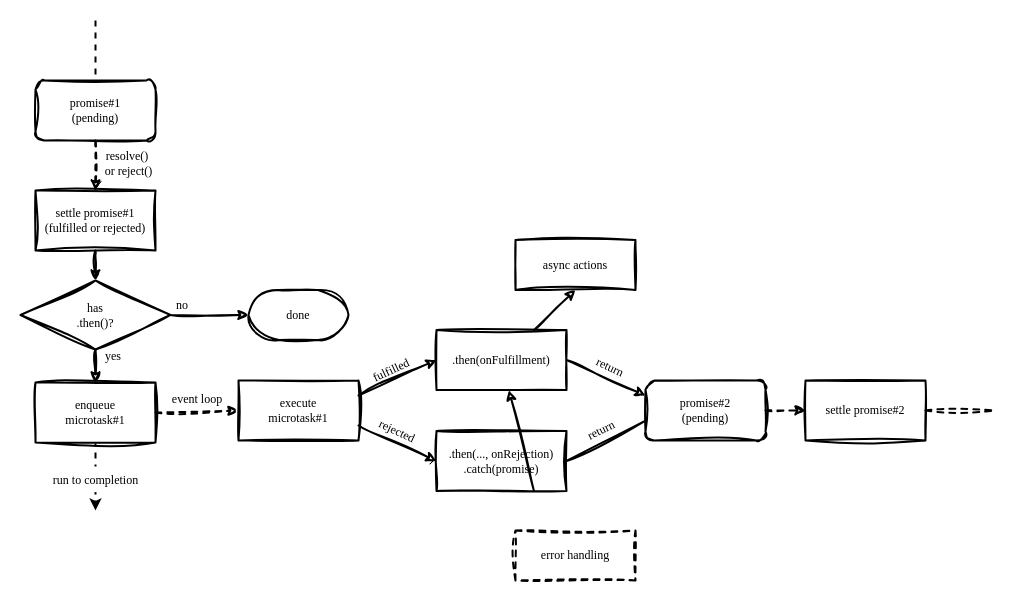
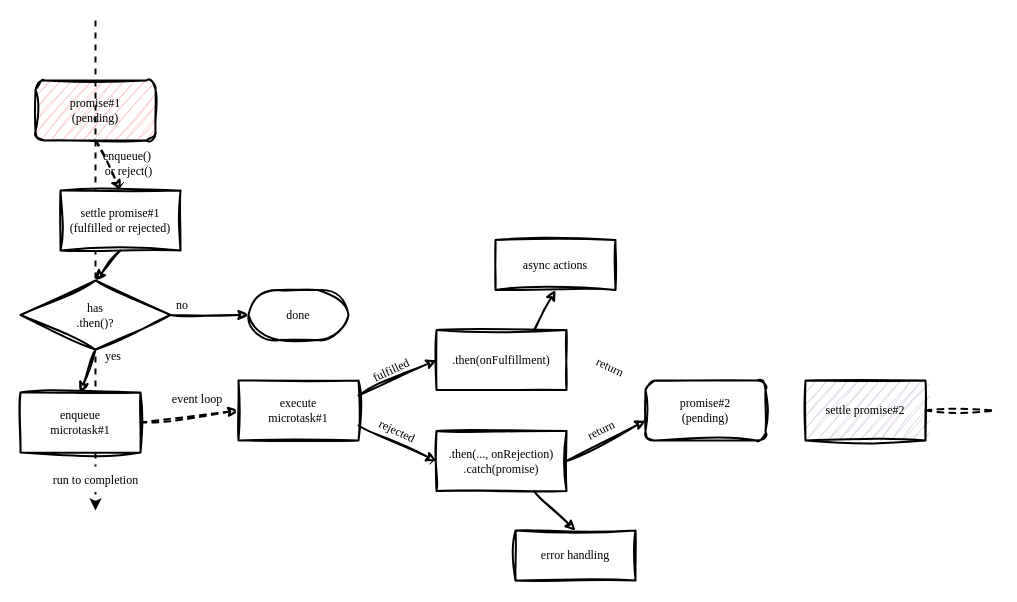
(96, 111) -> (96, 111)
(128, 164) -> (128, 164)
(96, 221) -> (121, 221)
(576, 265) -> (556, 265)
(603, 376) -> none
(783, 411) -> none
(866, 411) -> (866, 411)
(96, 413) -> (81, 423)
(637, 425) -> (635, 426)
(522, 444) -> (553, 509)
(576, 556) -> (576, 556)
